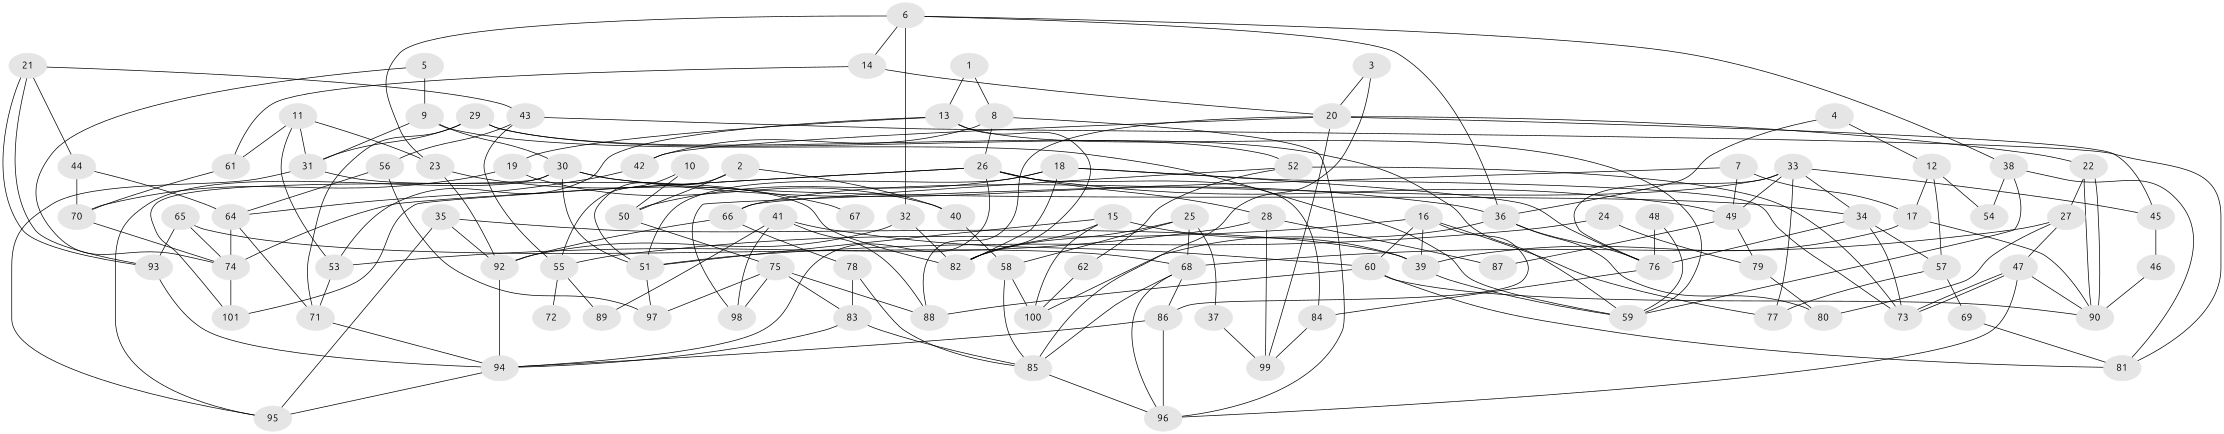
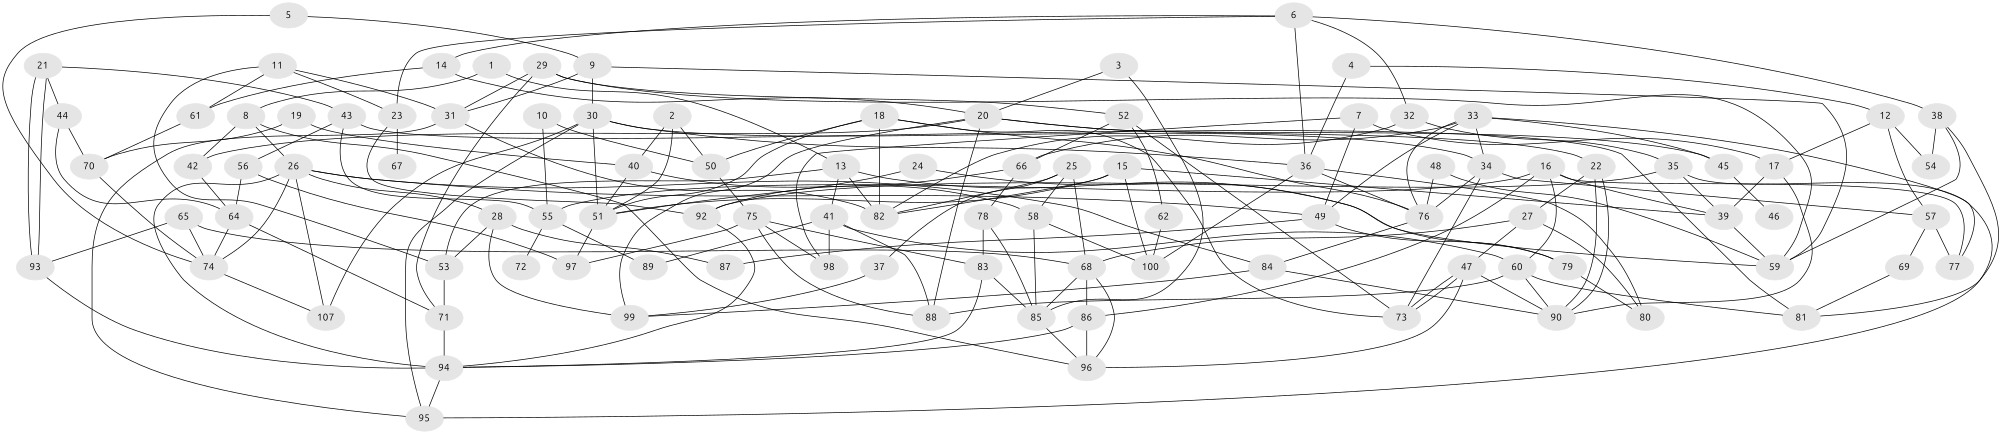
(665, 135) -> (835, 192)
none -> (616, 192)
(675, 244) -> (1542, 140)
(2125, 293) -> (1387, 288)
(231, 318) -> (326, 318)
